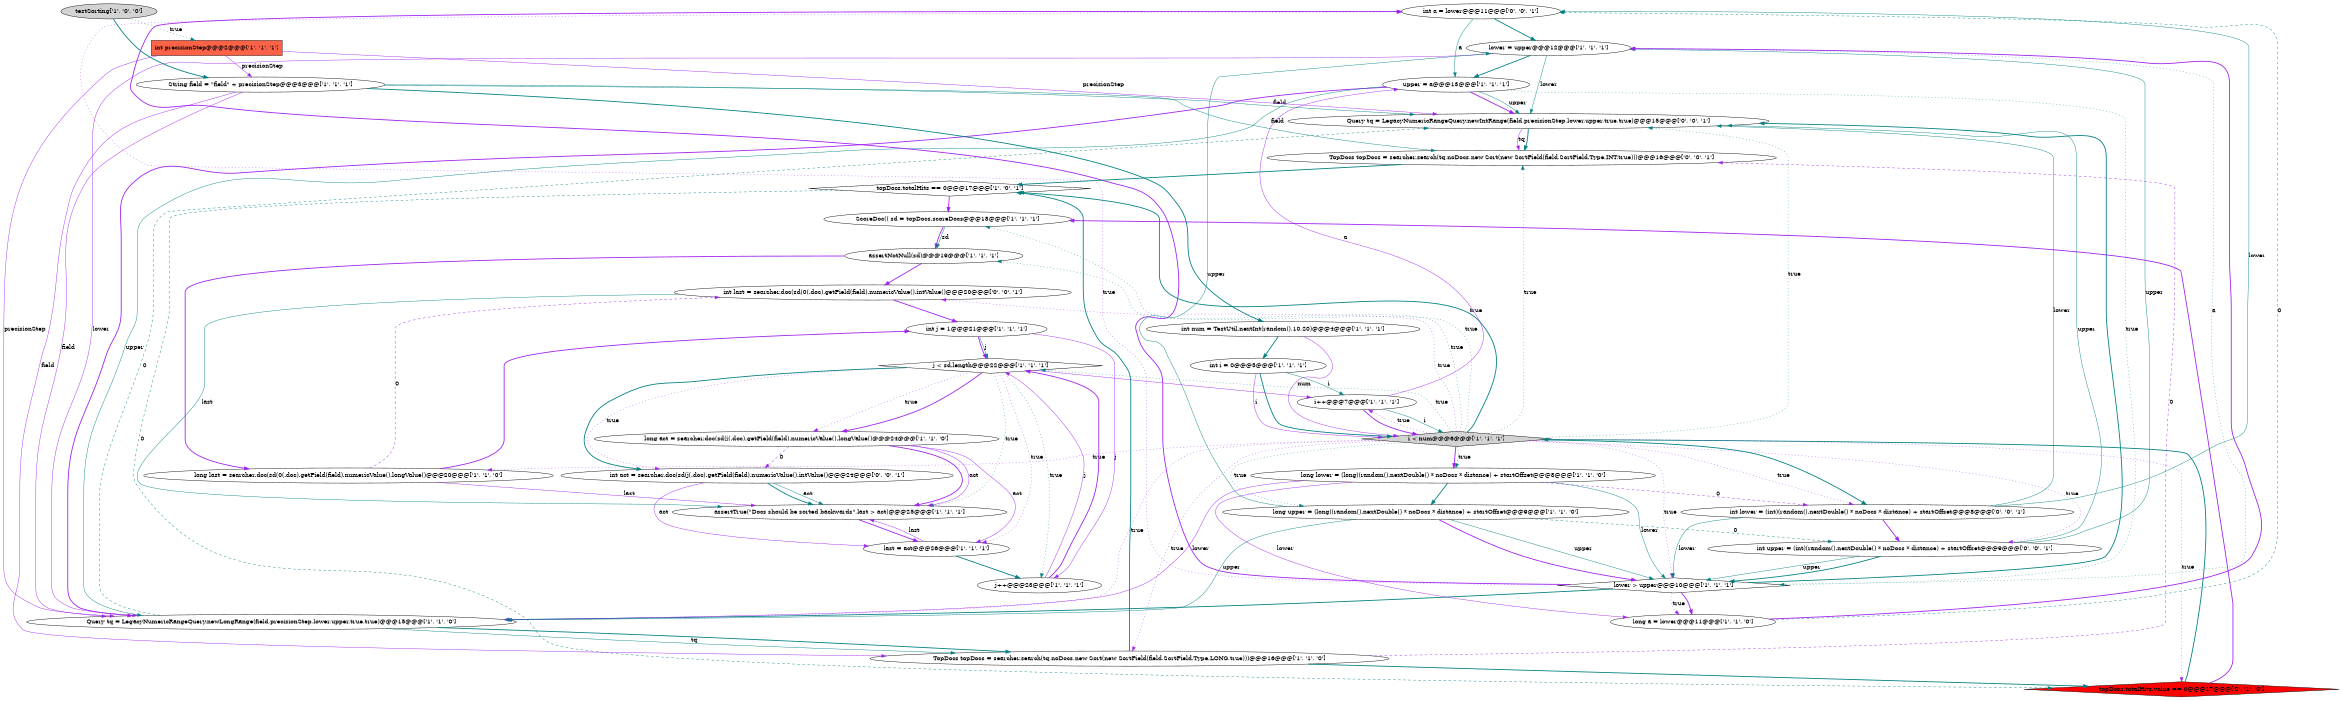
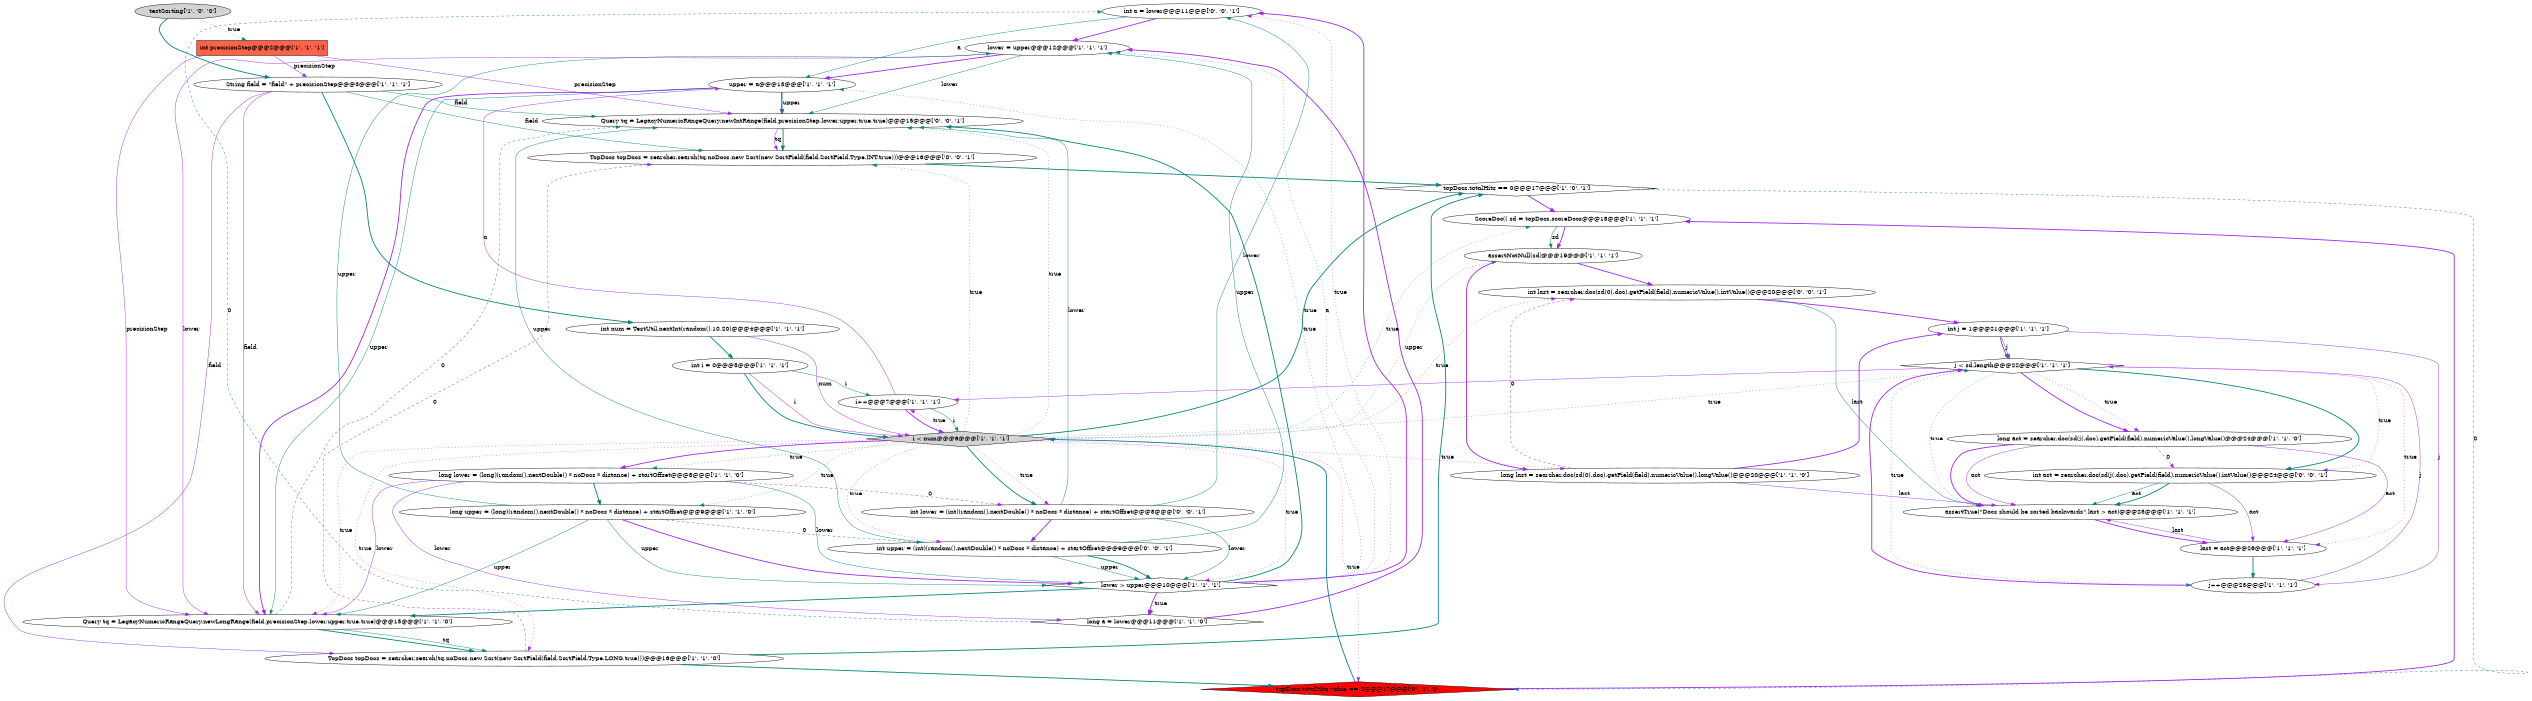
(1513, 29) -> (1117, 29)
(1504, 66) -> (916, 66)
(2126, 197) -> (1274, 217)
(1457, 347) -> (1414, 347)
(1693, 622) -> (1147, 622)
